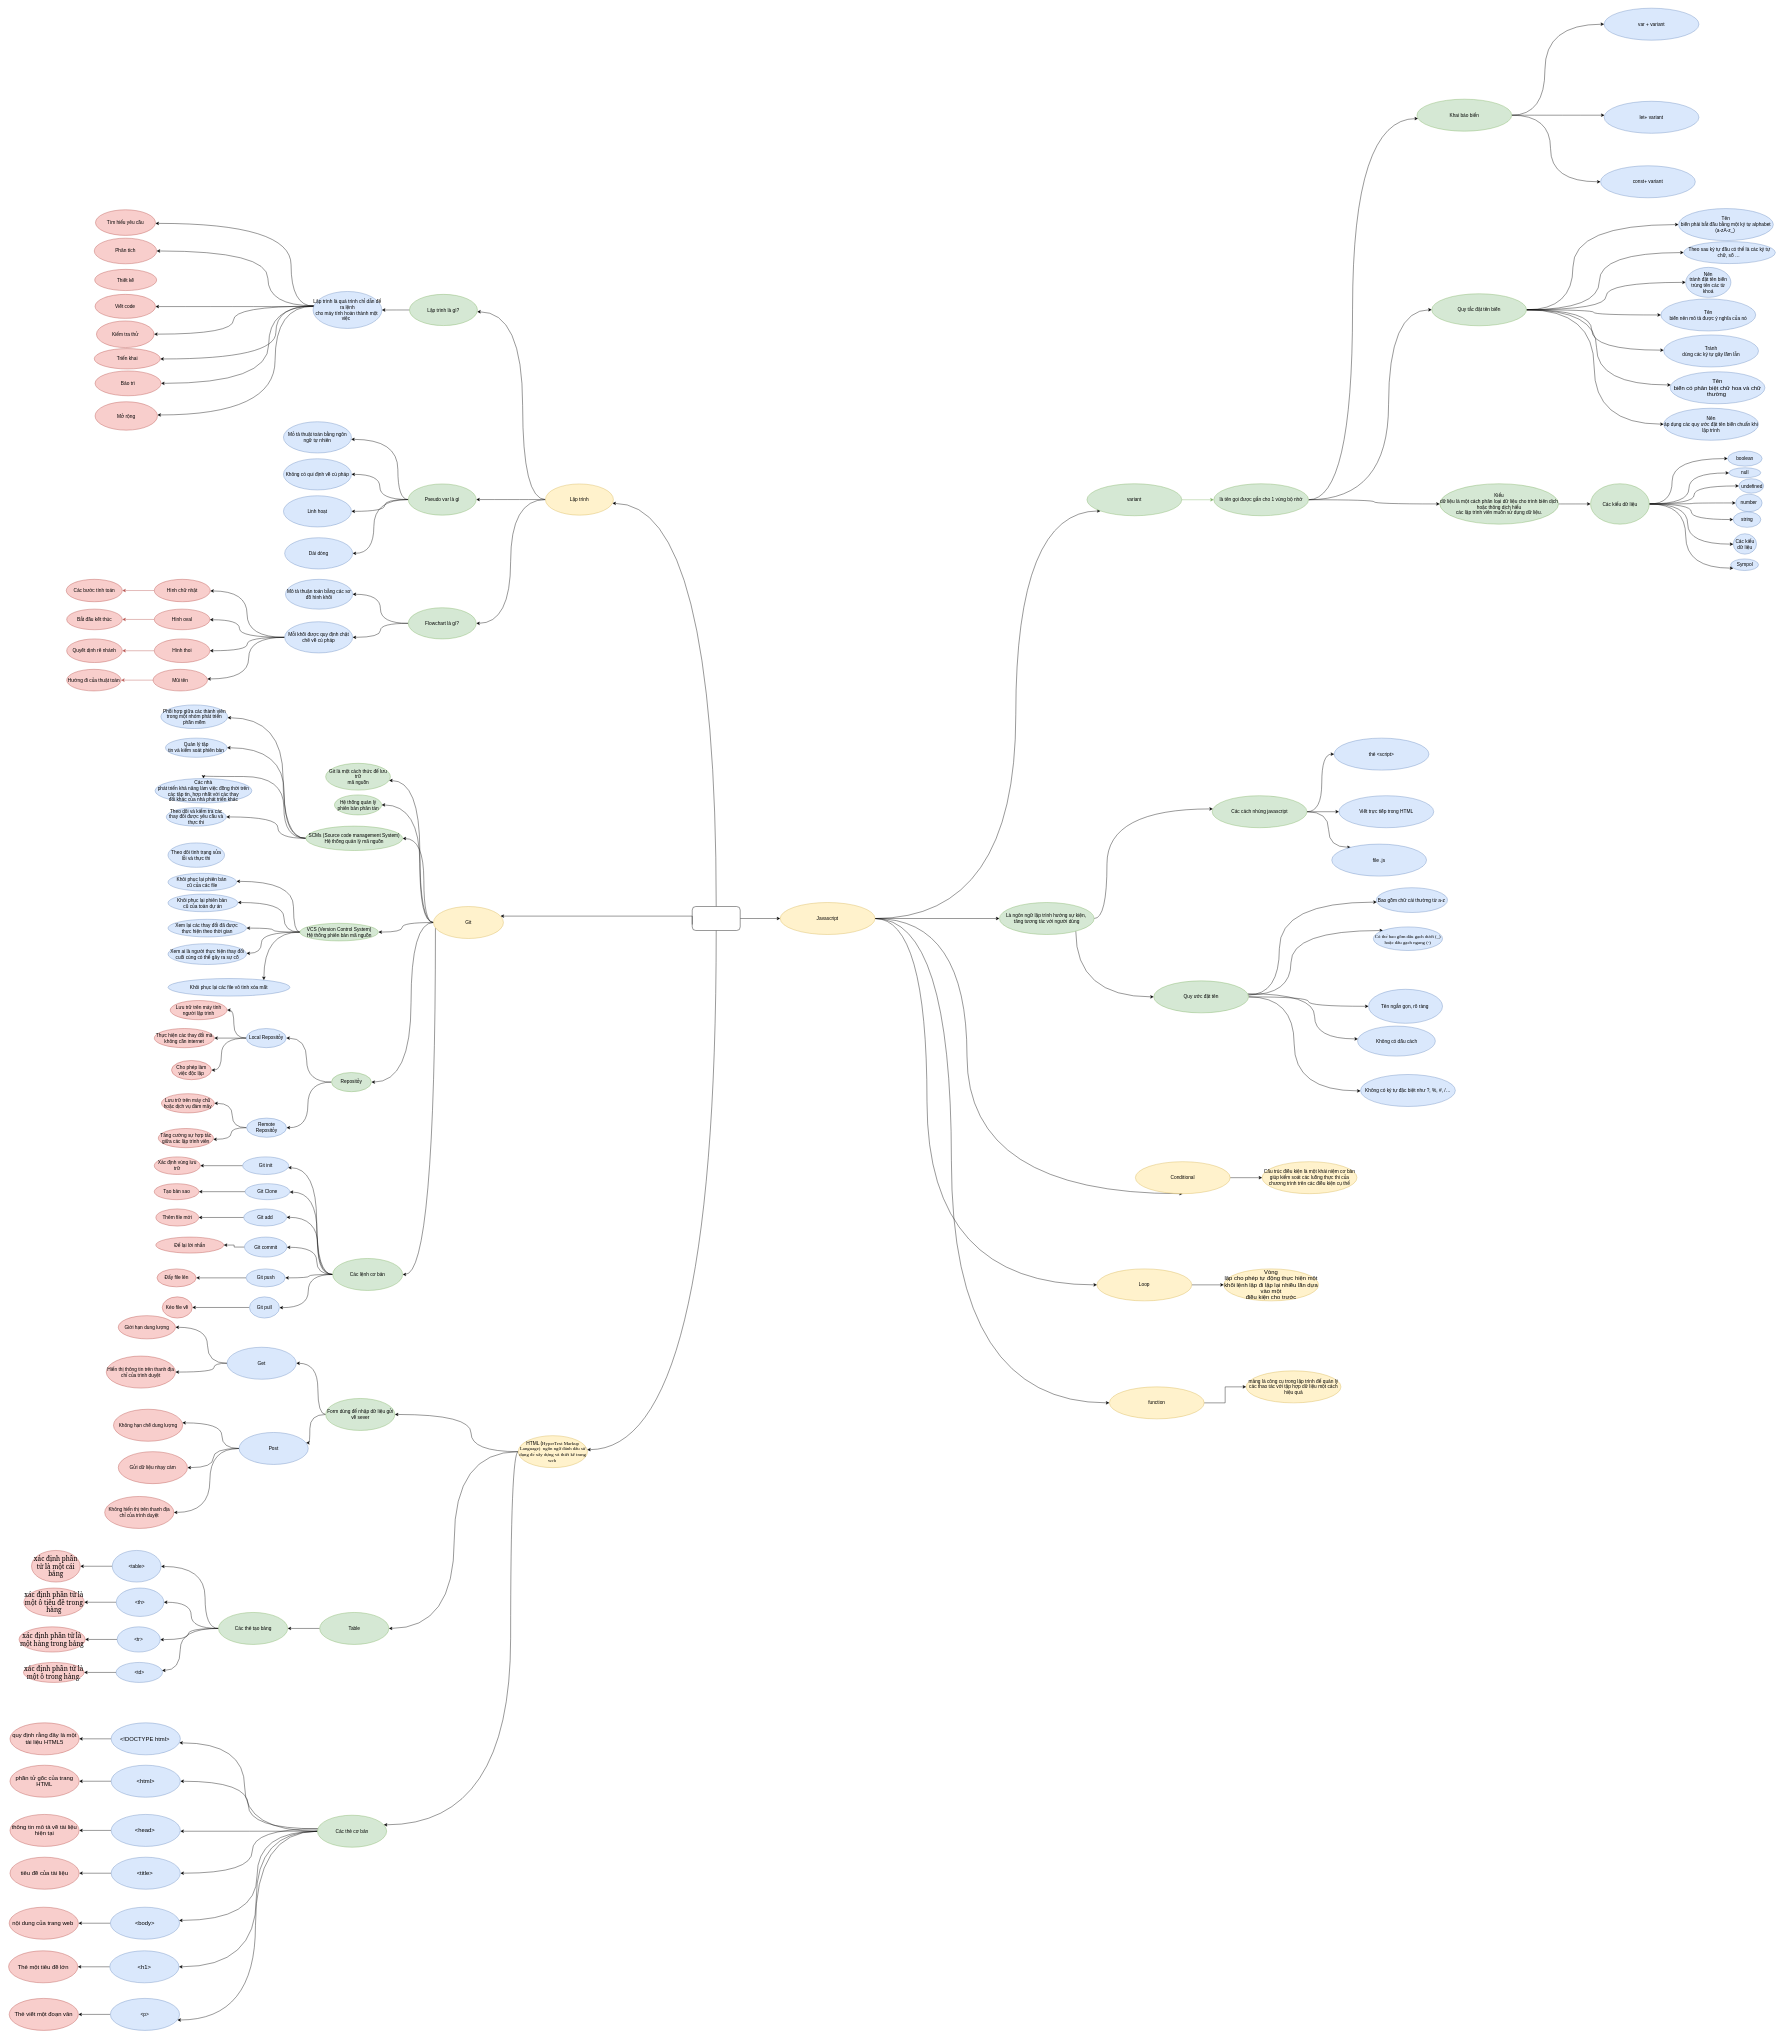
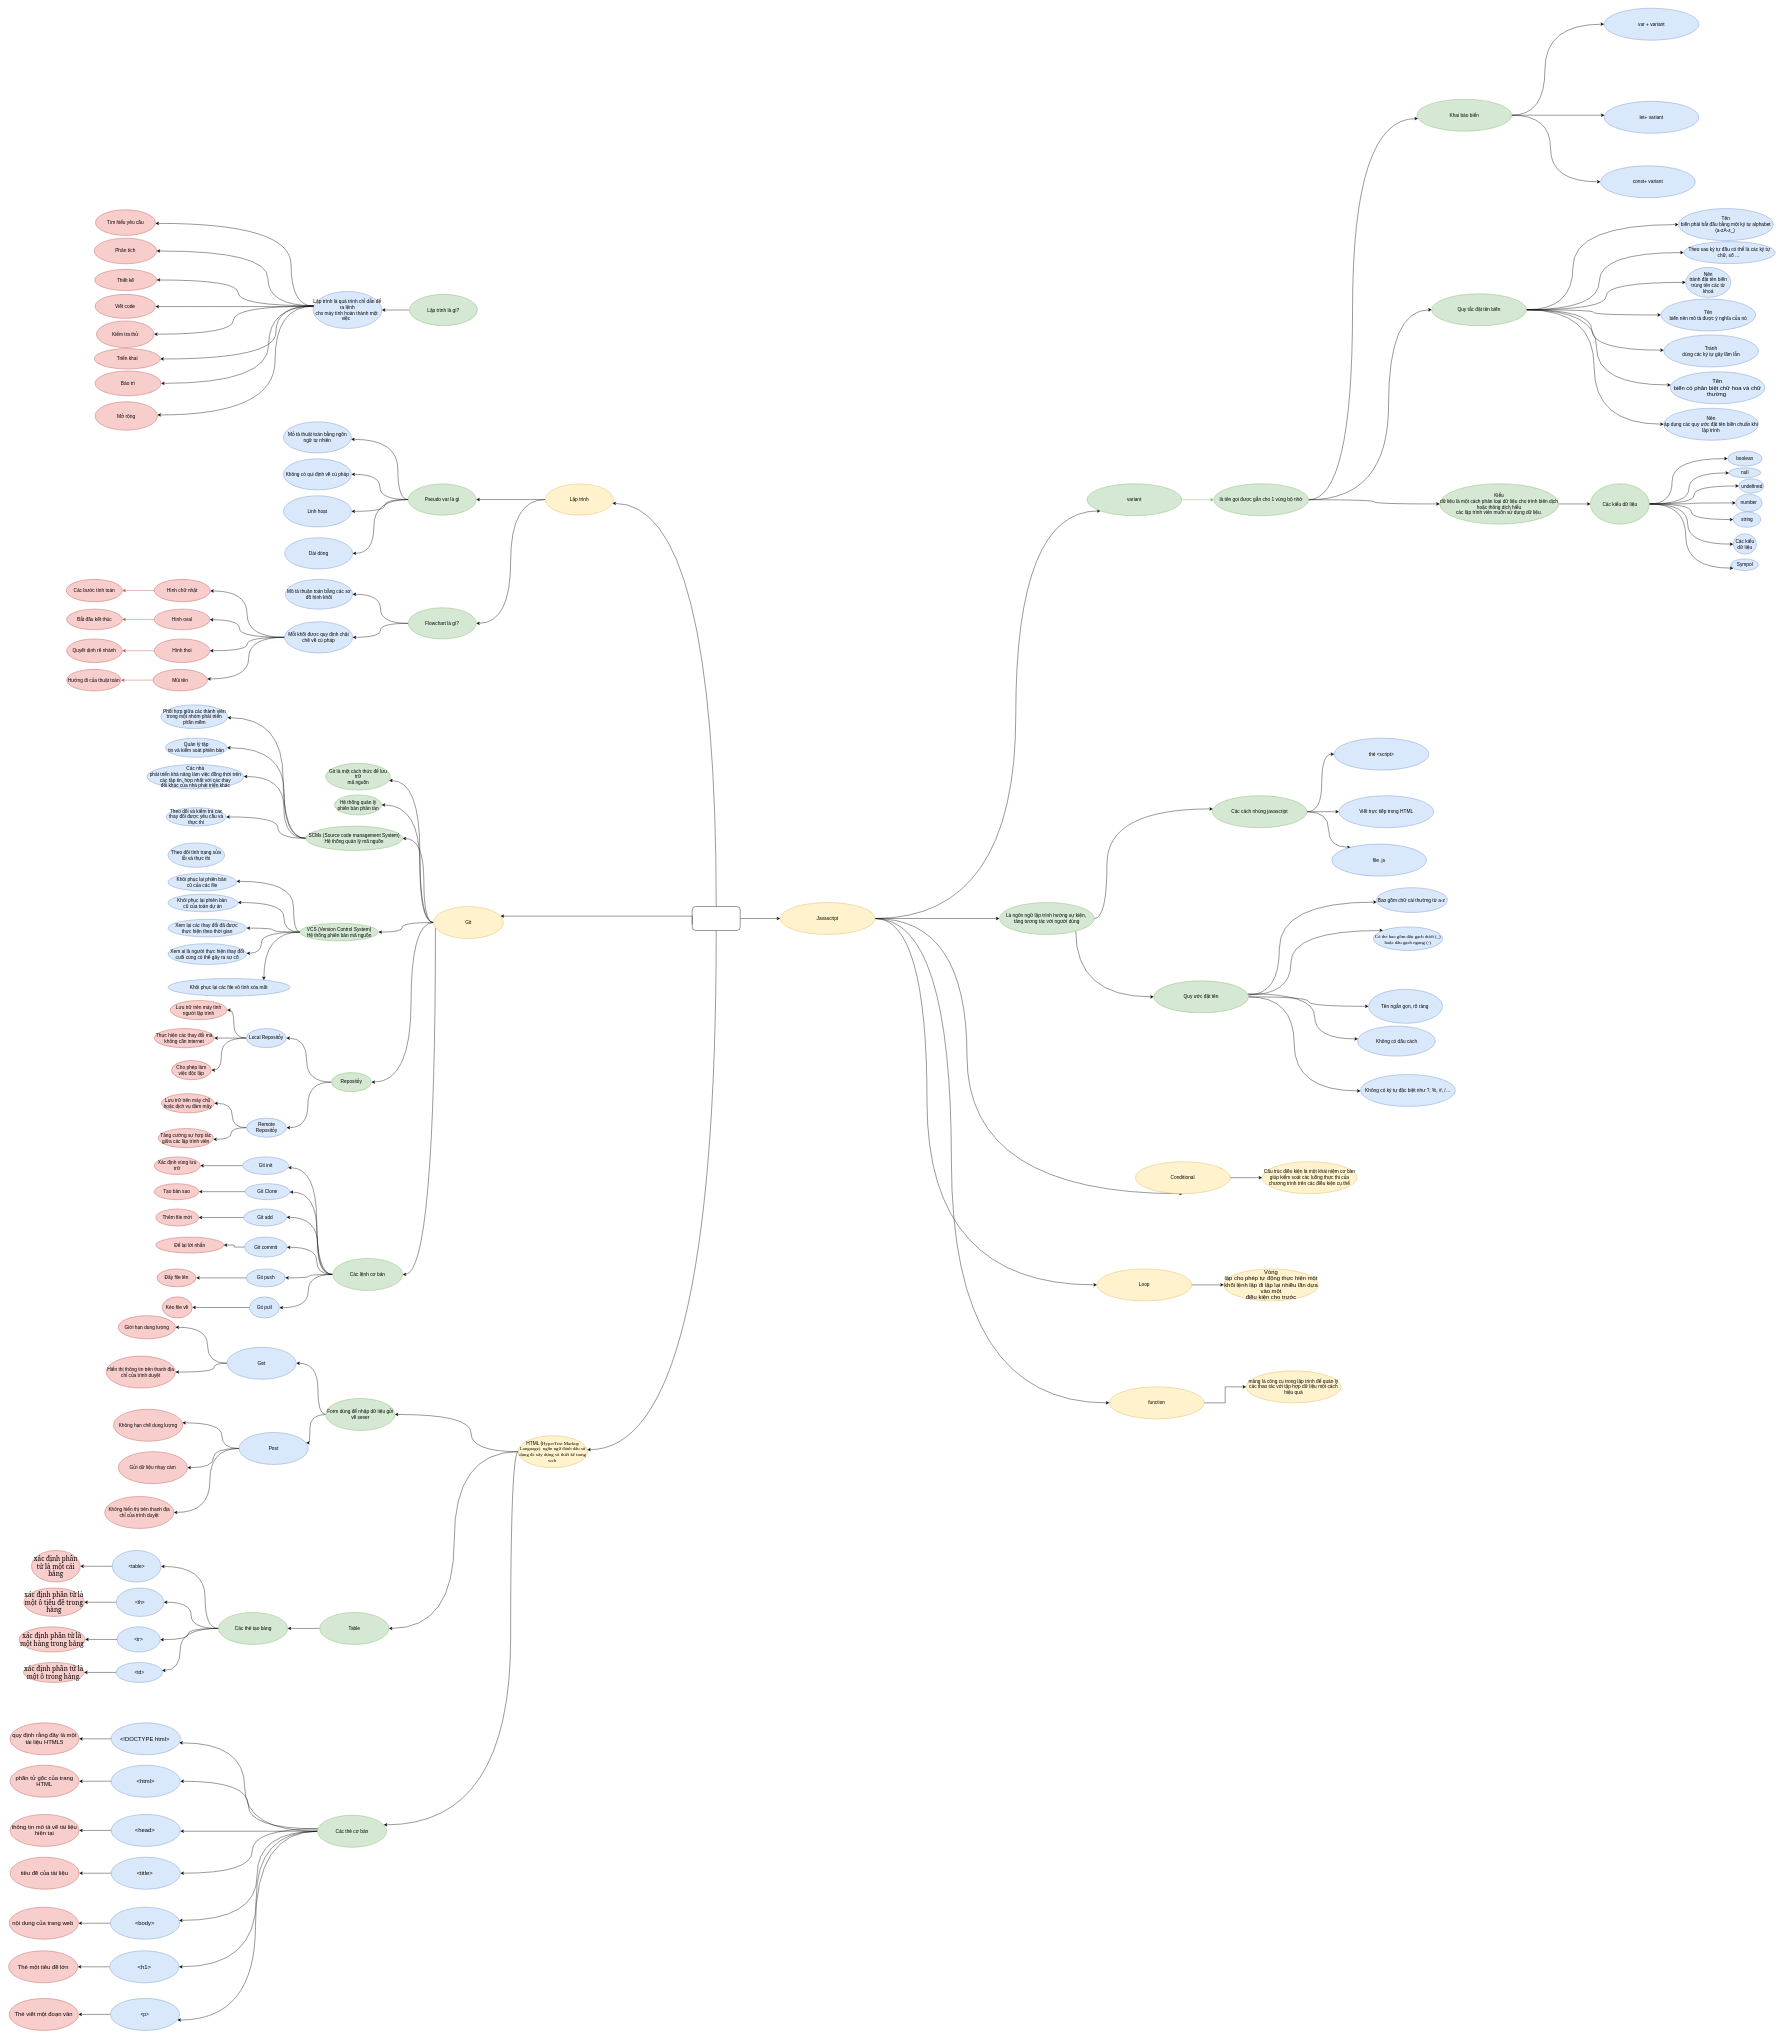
none -> (160, 280)
(481, 312) -> none
(203, 791) -> (195, 777)
